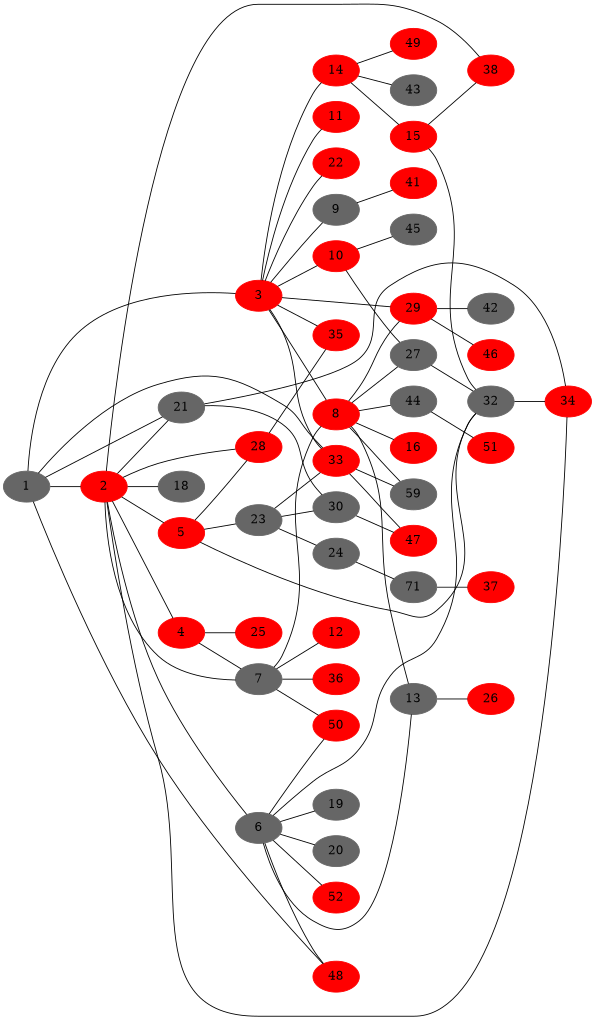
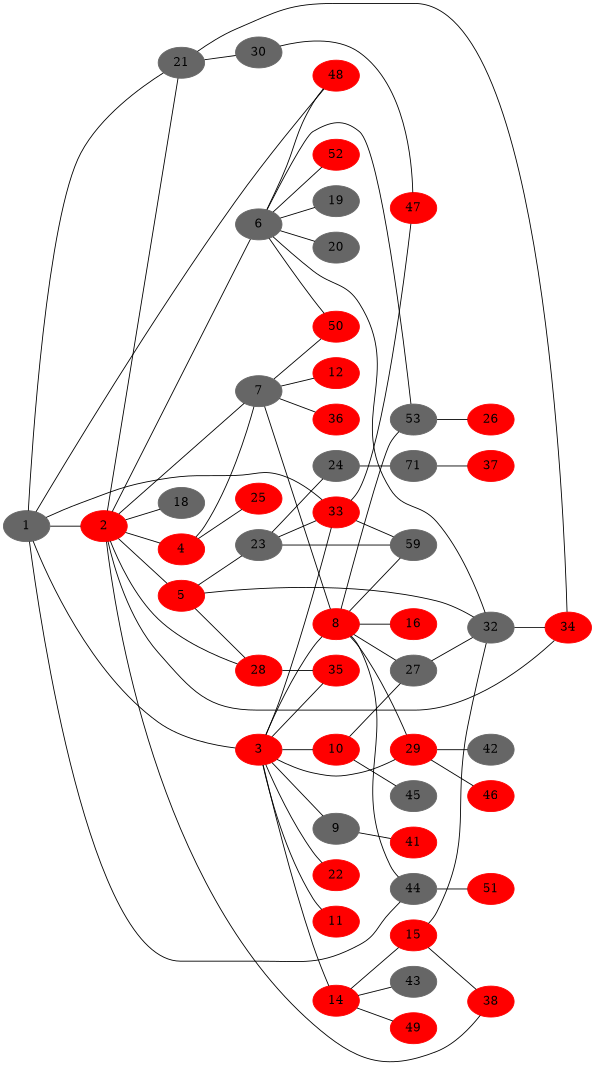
(301, 513) -> (336, 545)
(414, 699) -> (414, 420)
none -> (110, 883)
